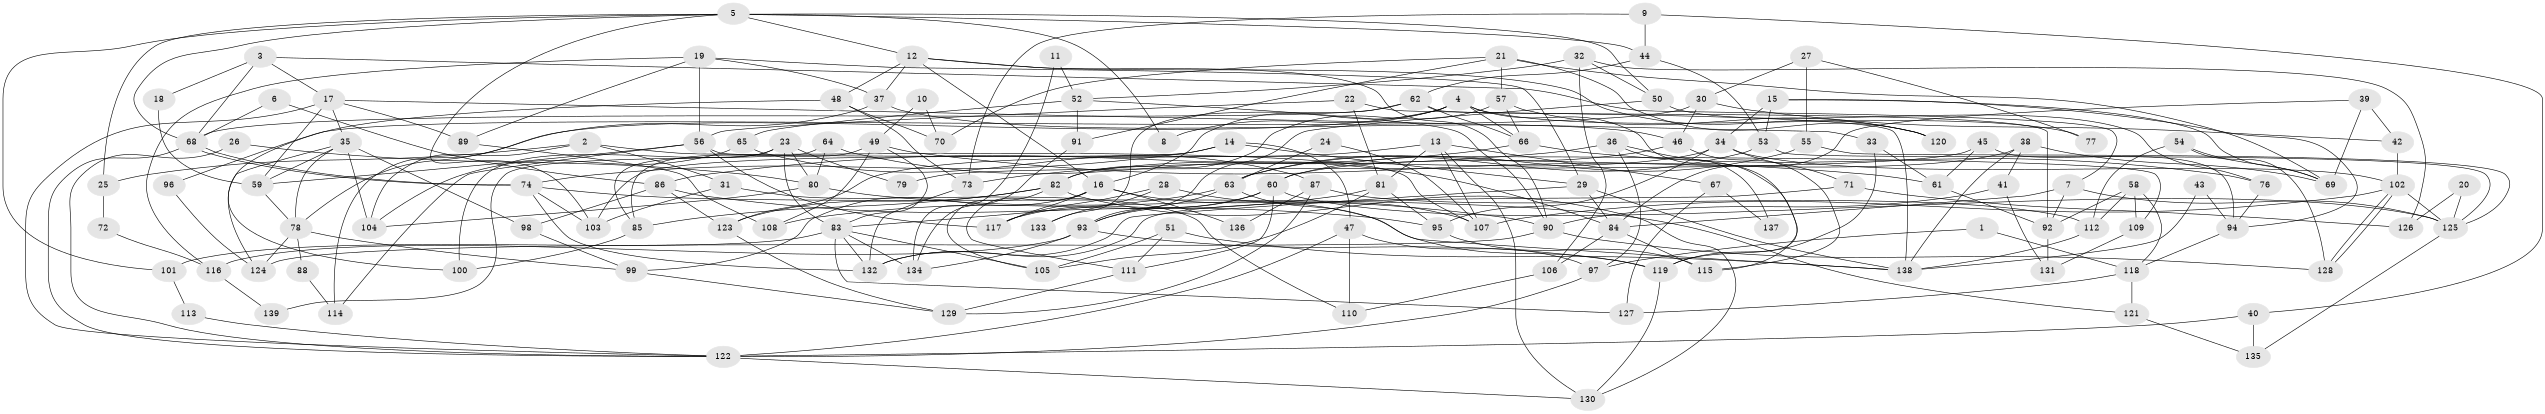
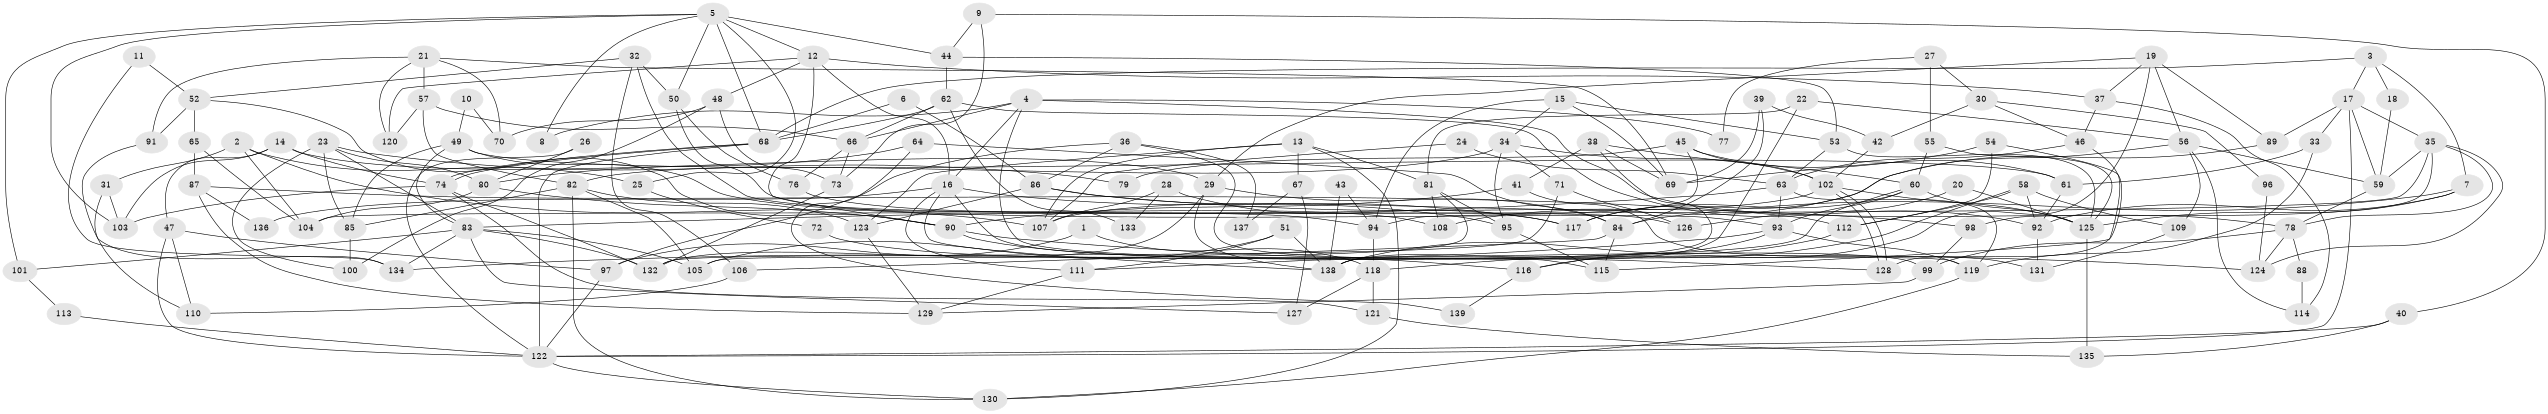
none -> (1753, 164)
